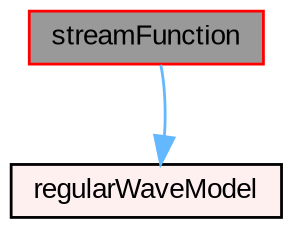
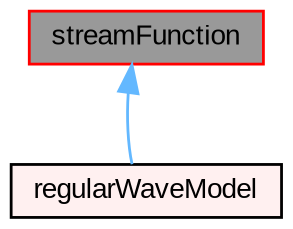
(165, 100) -> (128, 129)
